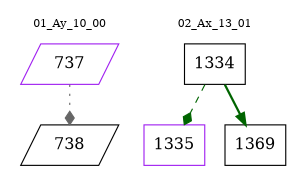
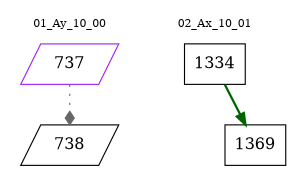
(215, 24) -> (215, 24)
(174, 145) -> none
